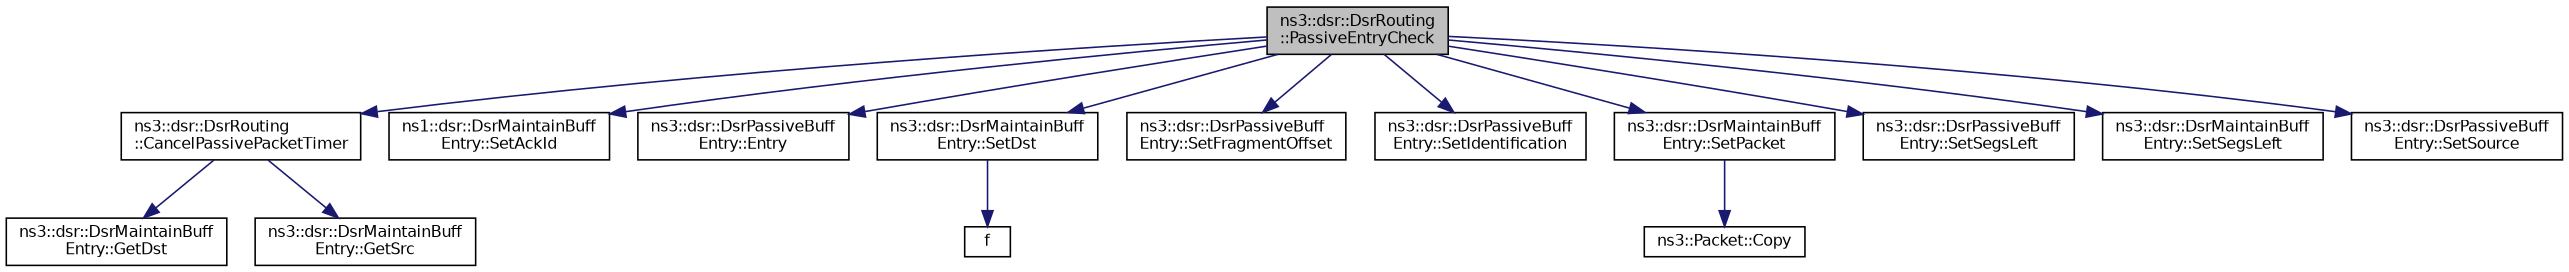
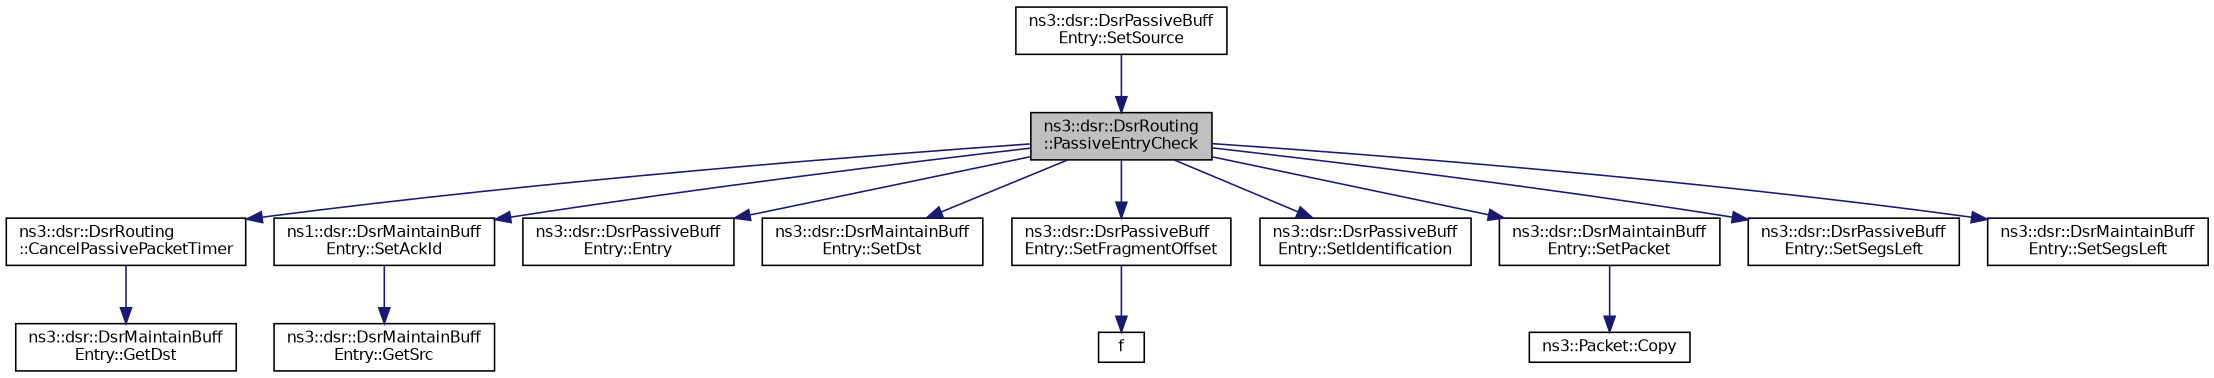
(1893, 66) -> (1121, 75)
(297, 184) -> (384, 286)
(988, 185) -> (1121, 291)
